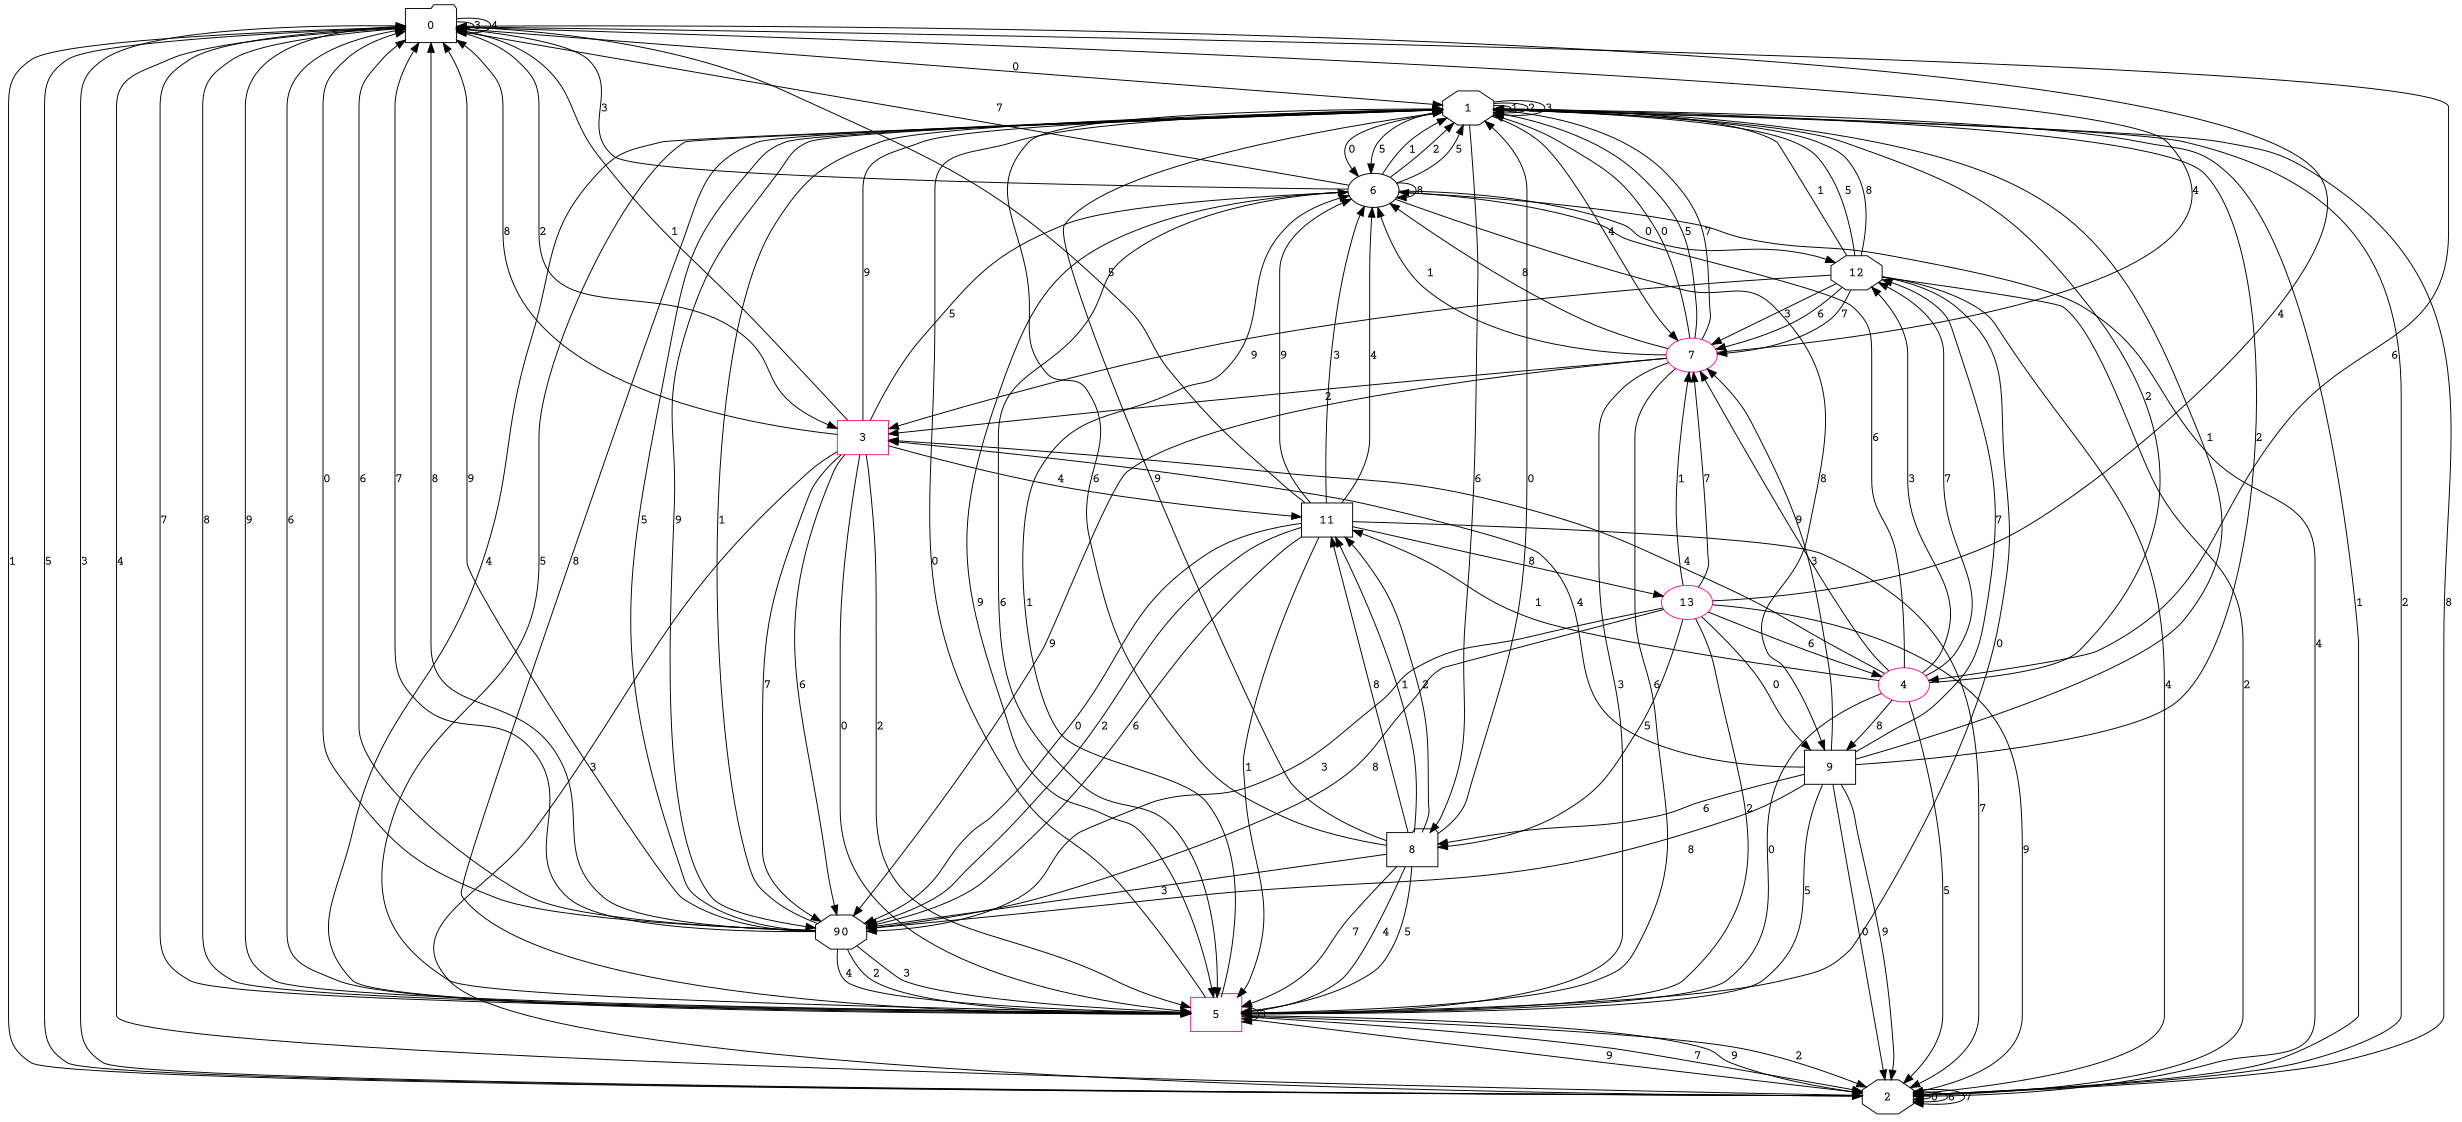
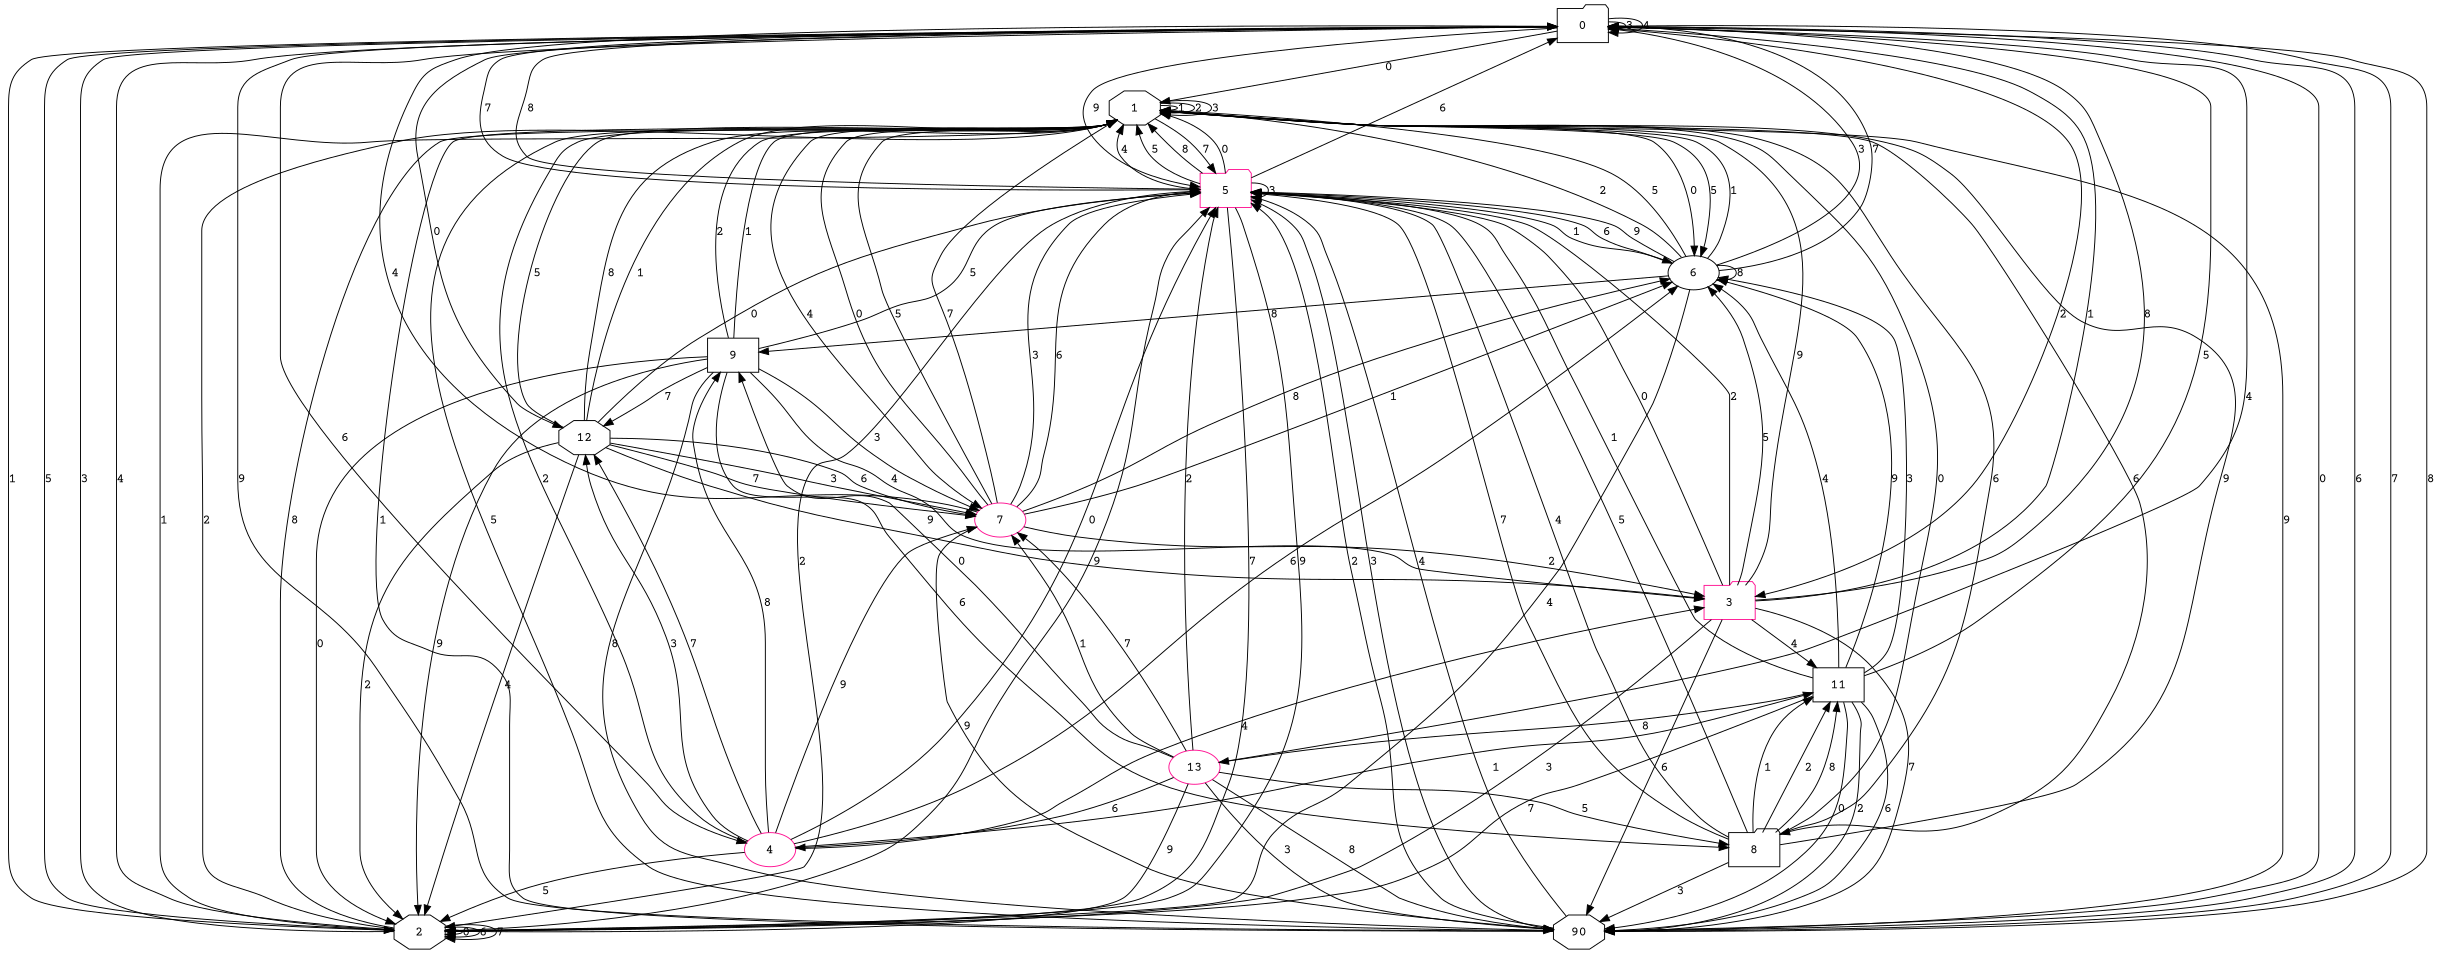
none -> (1186, 139)
(1615, 222) -> (462, 72)
(863, 438) -> (1730, 602)
